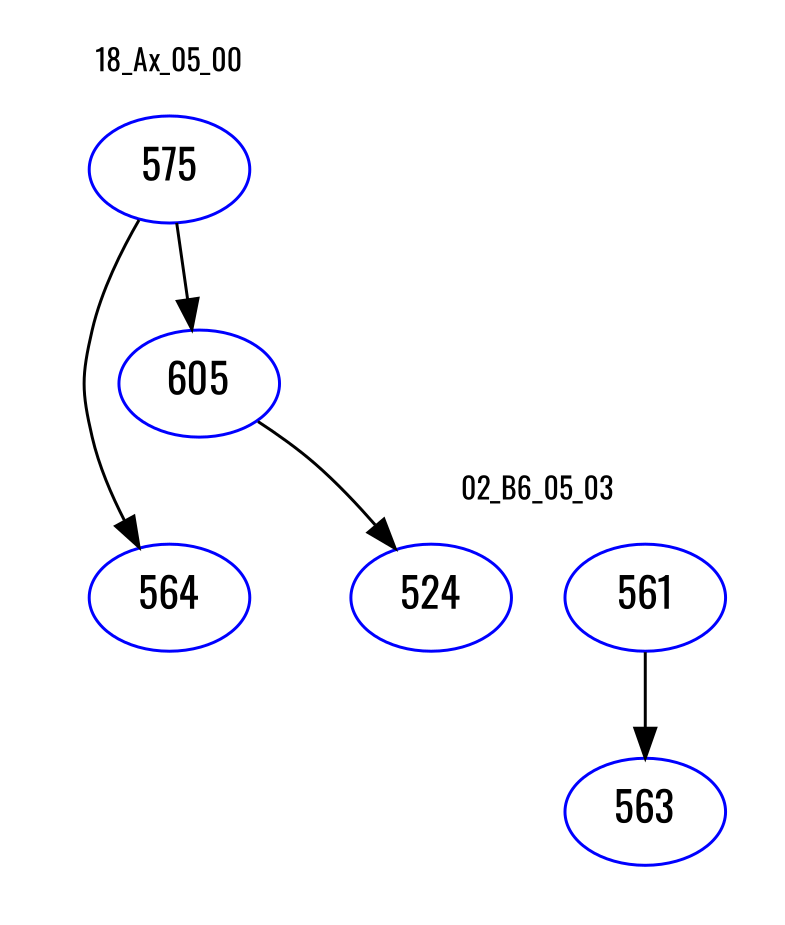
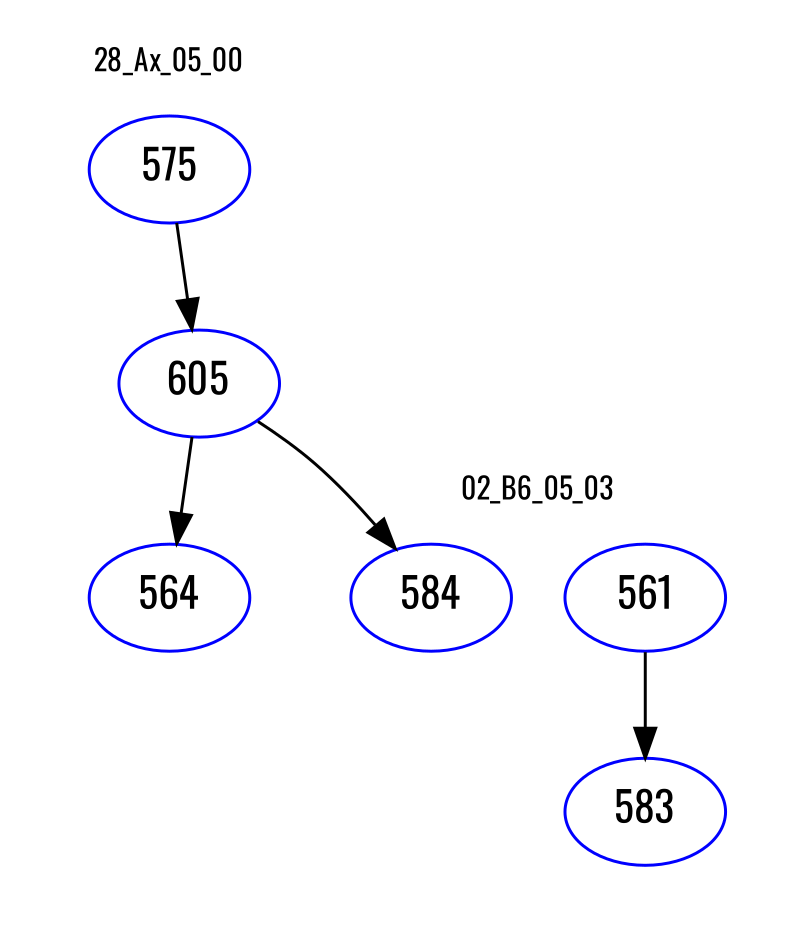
(169, 64) -> (169, 64)
(85, 368) -> (187, 475)
(431, 598) -> (431, 598)
(645, 812) -> (645, 812)
